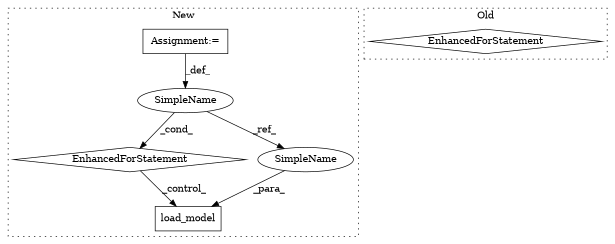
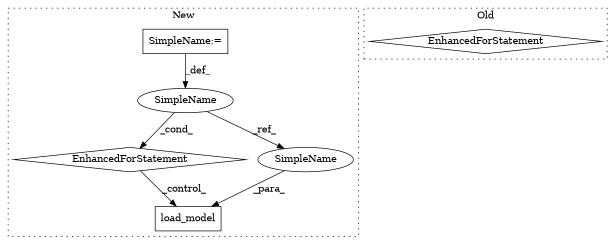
(185, 41) -> (185, 41)
